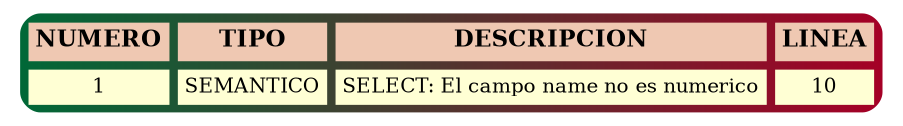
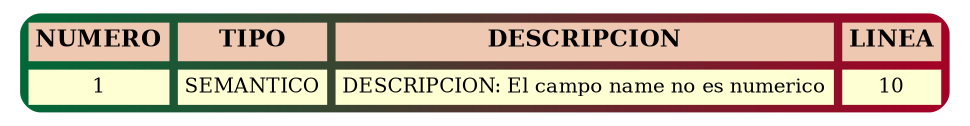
(551, 86) -> (585, 86)
